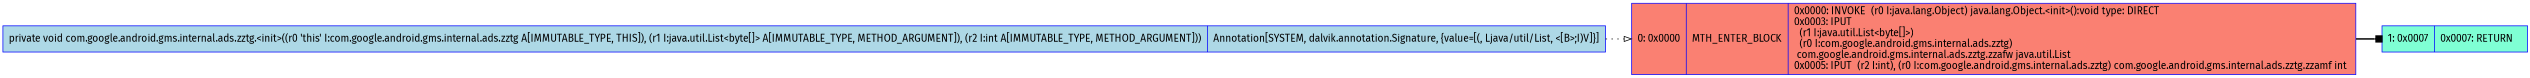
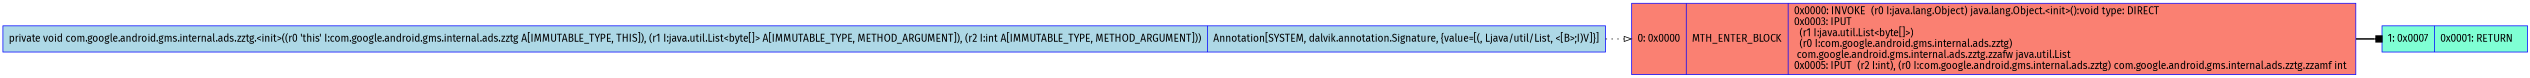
(2481, 39) -> (2481, 39)
